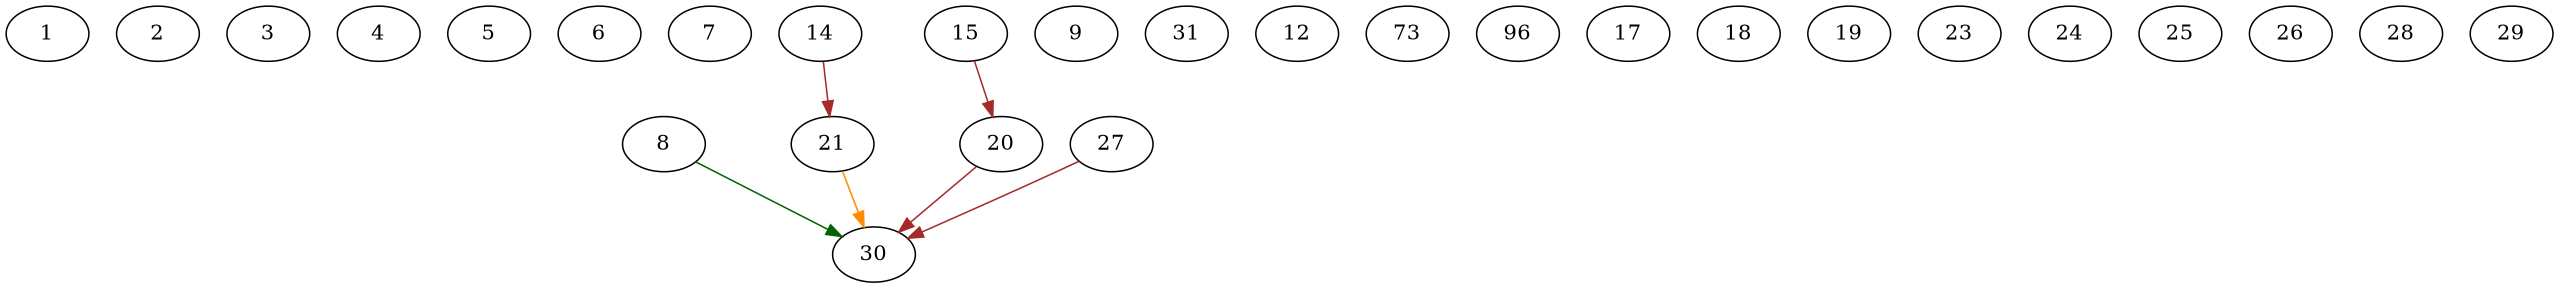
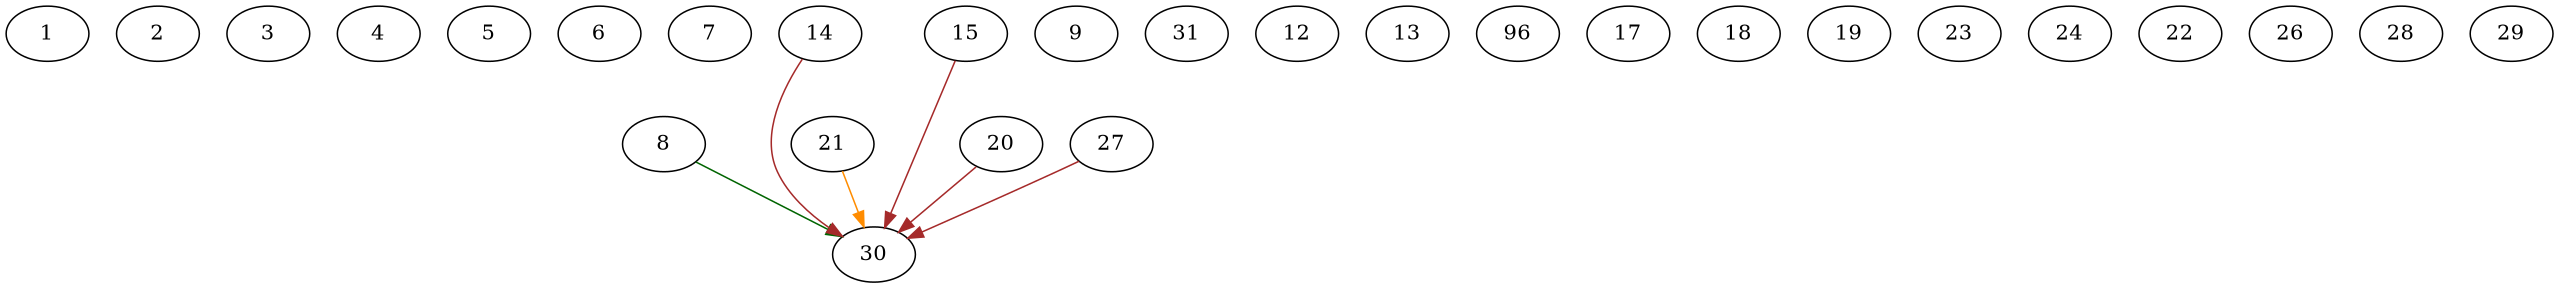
(1408, 34) -> (1408, 34)
(2180, 34) -> (2180, 34)
(826, 81) -> (772, 151)
(981, 82) -> (923, 137)
